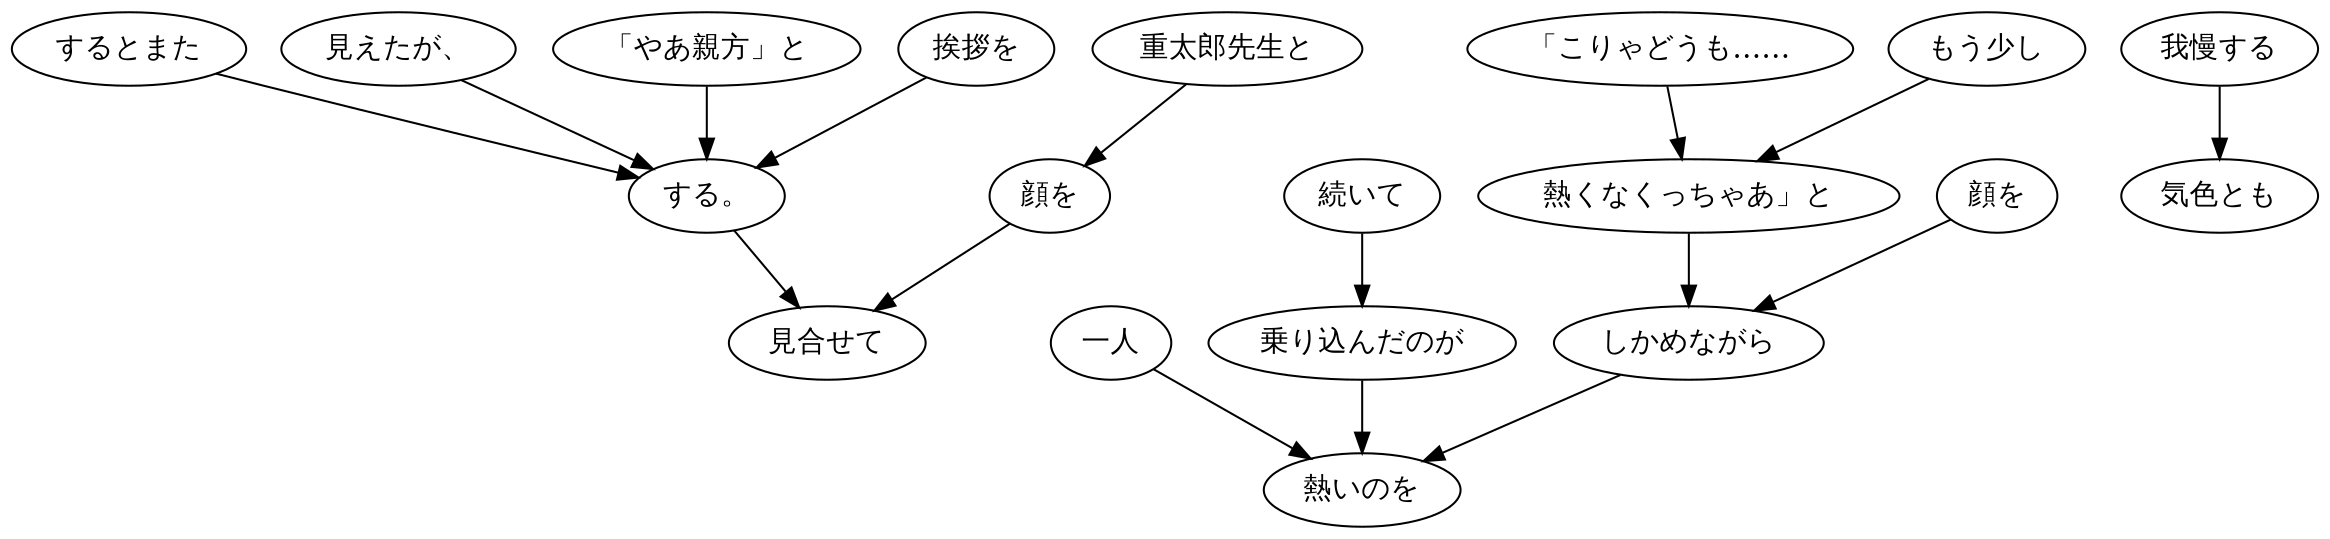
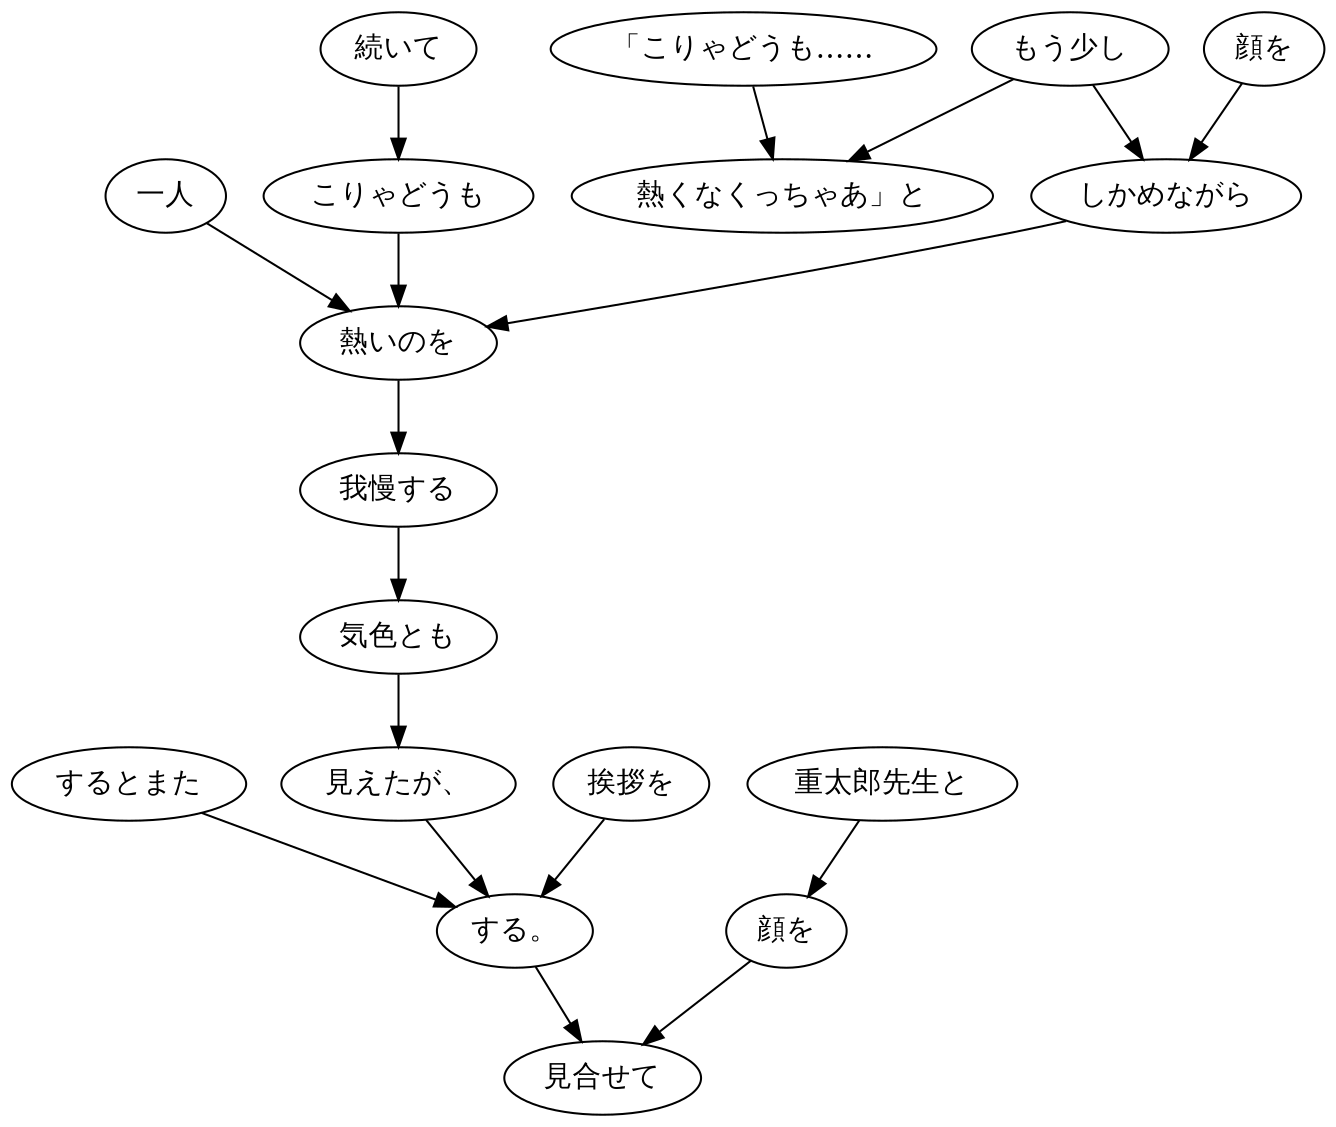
(707, 49) -> none
(1689, 259) -> (1112, 113)
(1362, 343) -> (399, 196)
none -> (399, 406)
none -> (399, 700)
